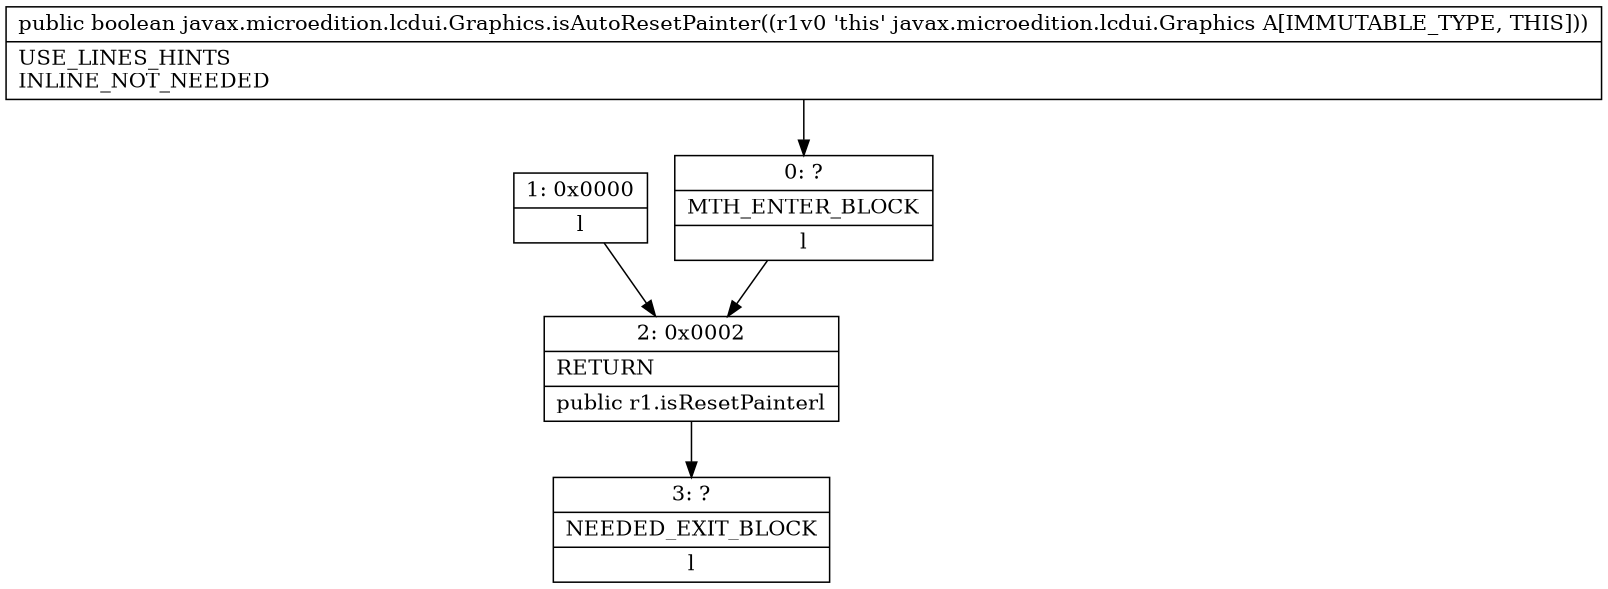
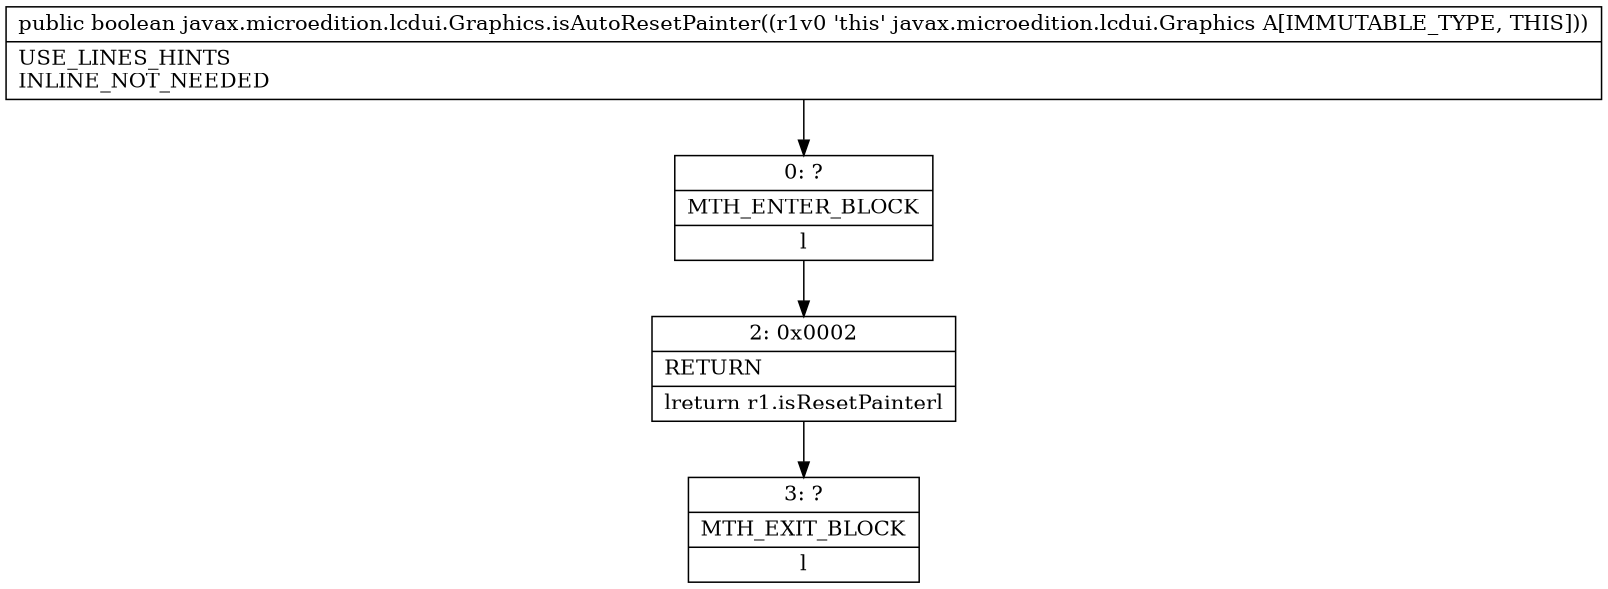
(581, 208) -> none
(691, 403) -> (804, 403)
(691, 529) -> (804, 529)
